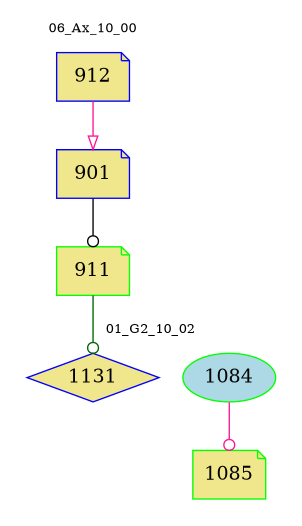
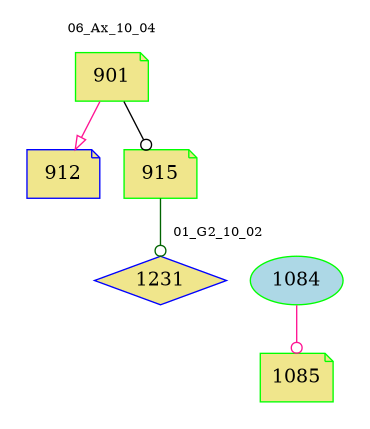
(93, 29) -> (112, 29)
(93, 119) -> (91, 119)
(93, 174) -> (112, 77)
(93, 271) -> (160, 174)
(93, 378) -> (160, 281)
